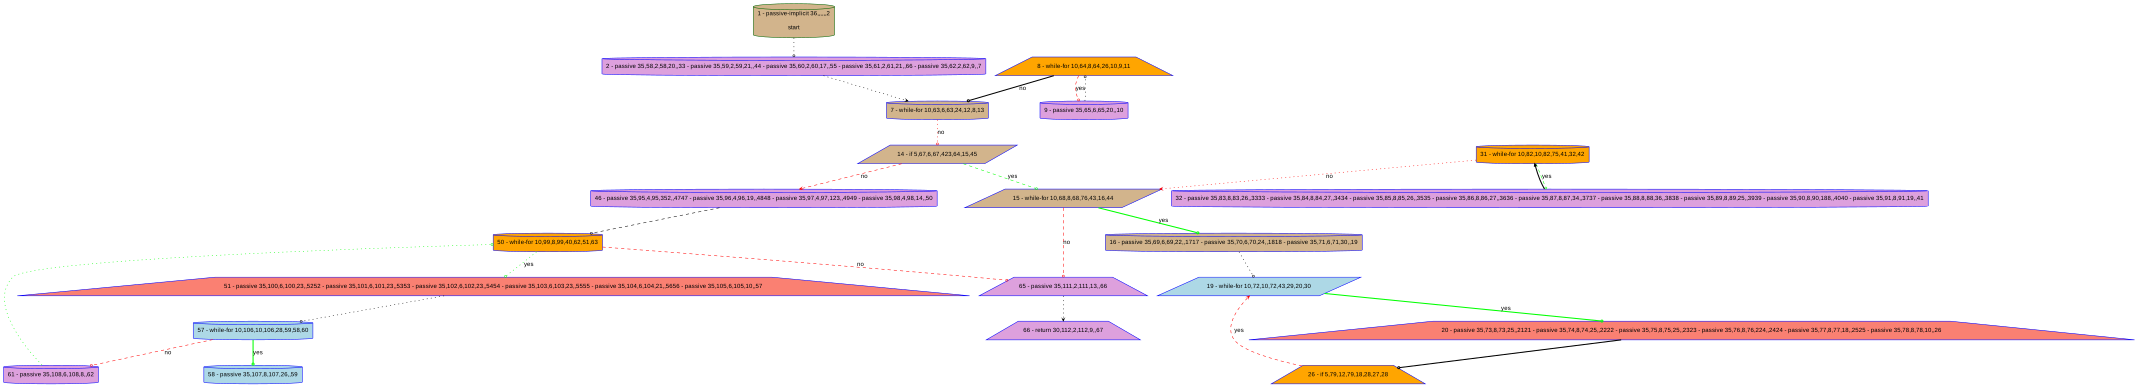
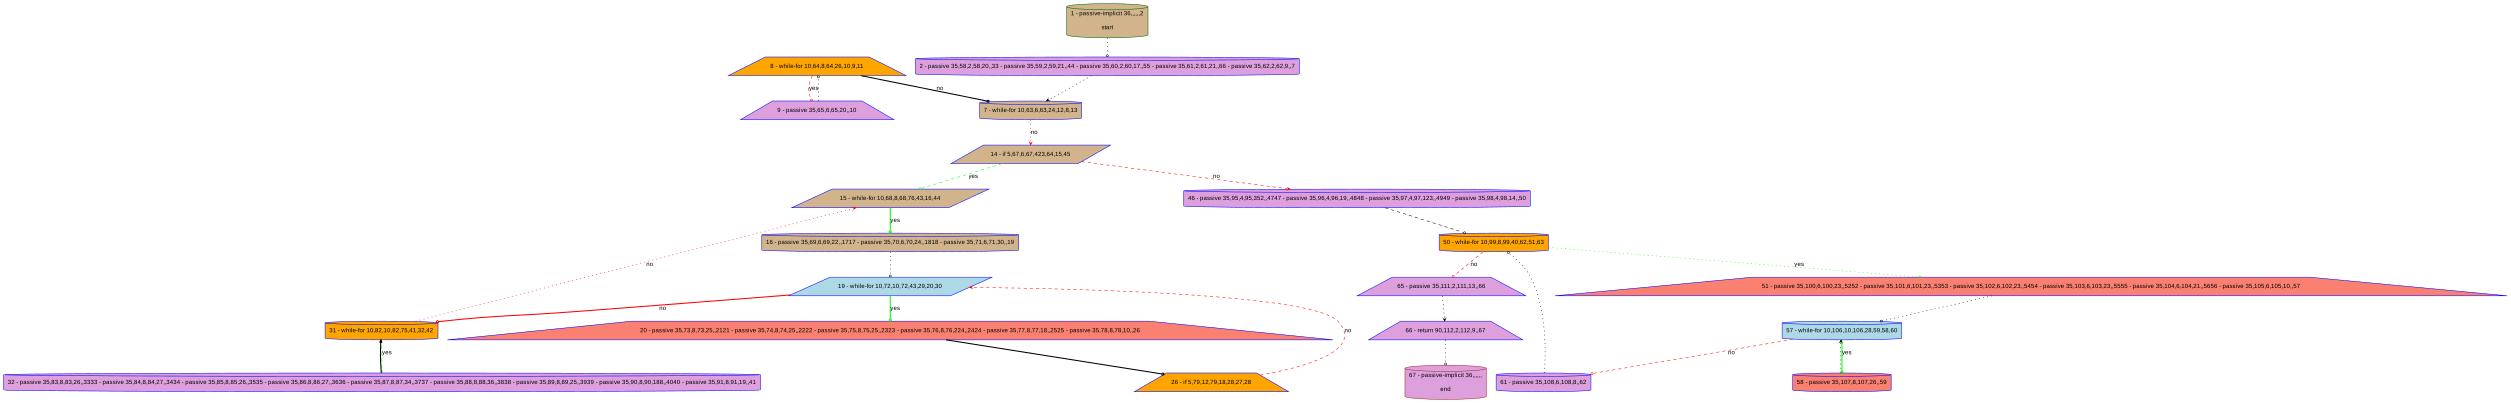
(1084, 110) -> (817, 110)
(937, 131) -> (1031, 131)
(1063, 241) -> none
(200, 256) -> (1541, 308)
none -> (615, 309)
(1063, 331) -> (1446, 331)
(1239, 331) -> (1348, 331)
none -> (1840, 358)
(253, 375) -> (1842, 382)
none -> (1446, 382)
